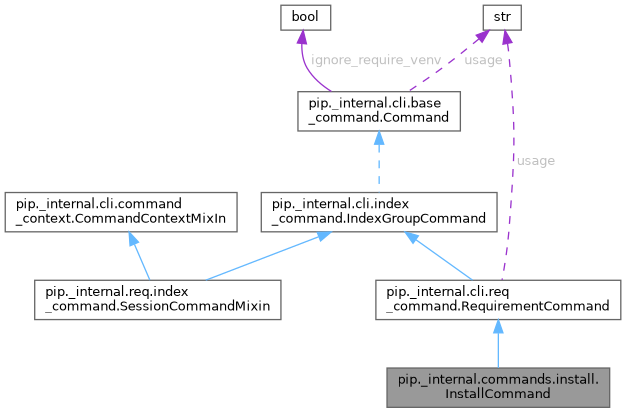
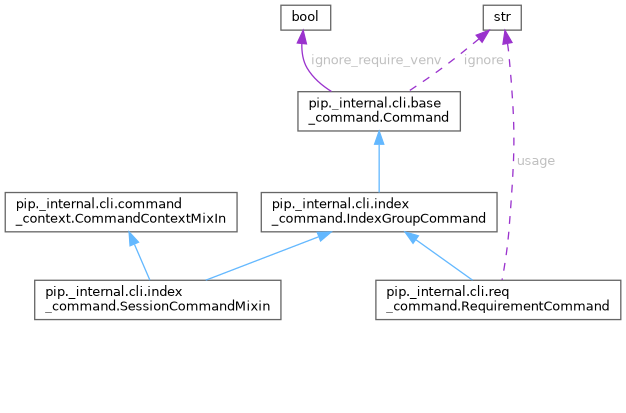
(482, 61) -> (482, 61)
(379, 169) -> (379, 169)
(158, 300) -> (158, 300)
(498, 388) -> none
